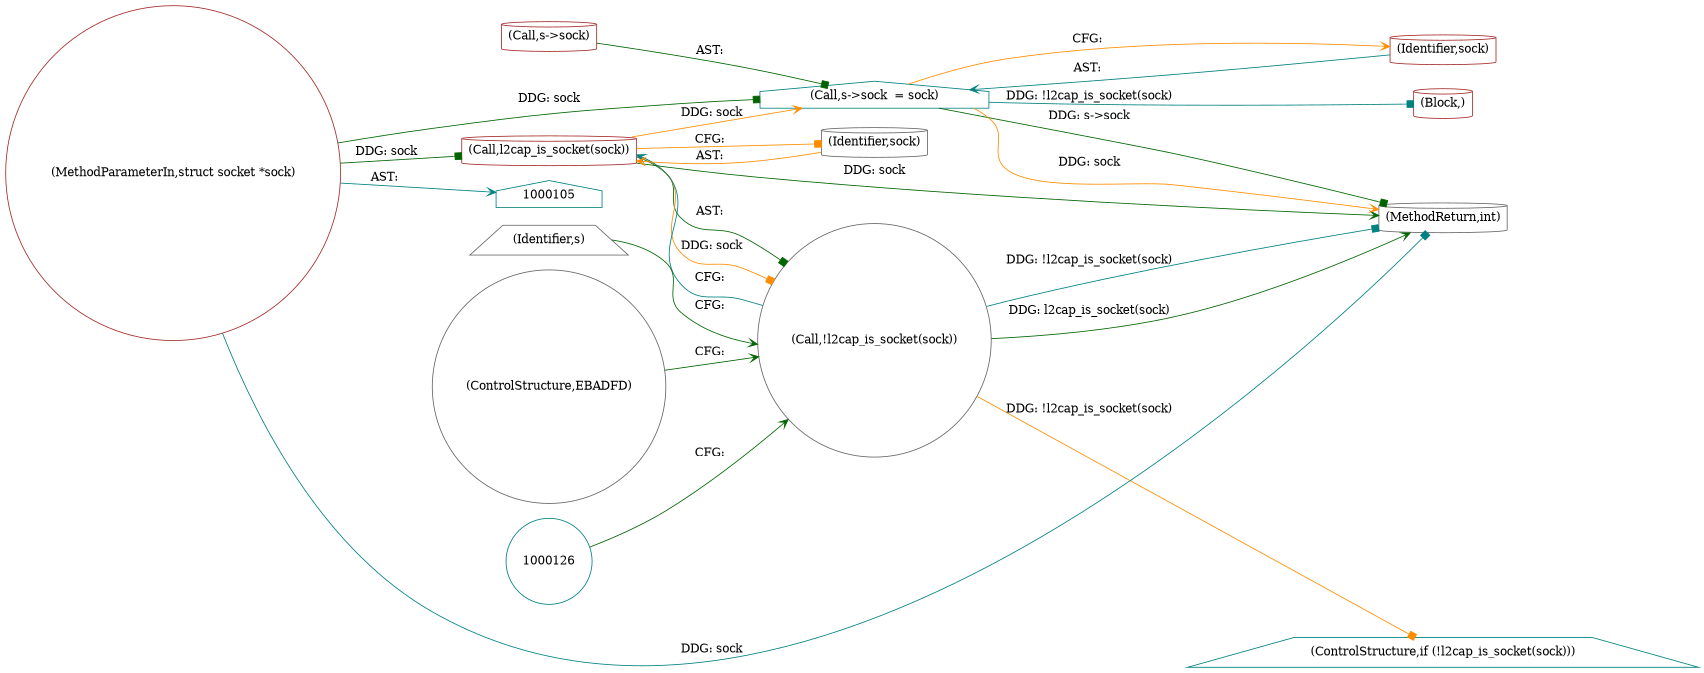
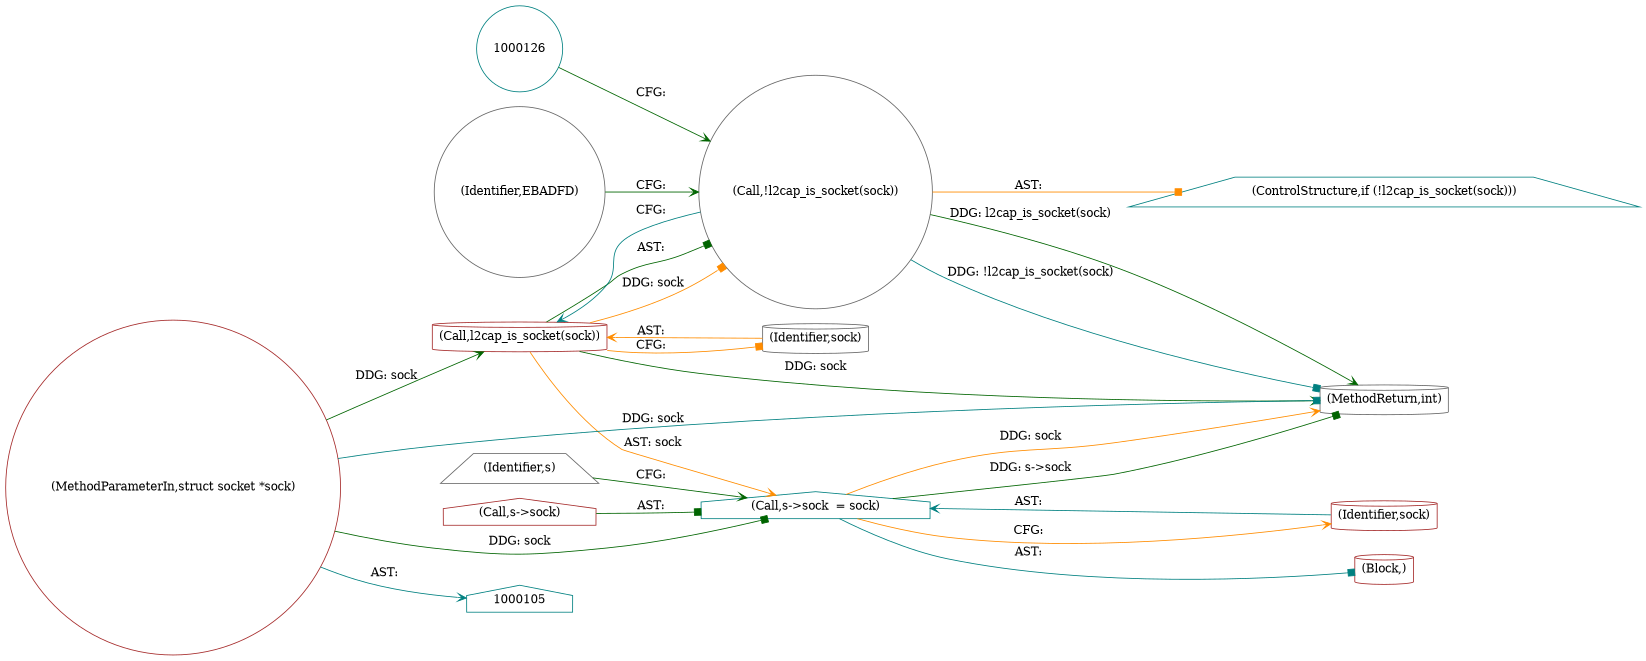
(549, 37) -> (520, 513)
(1089, 97) -> (1030, 553)
(712, 113) -> (653, 443)
(397, 160) -> (401, 387)
(673, 296) -> (666, 487)
(549, 387) -> (520, 192)
(1089, 409) -> (1030, 186)
